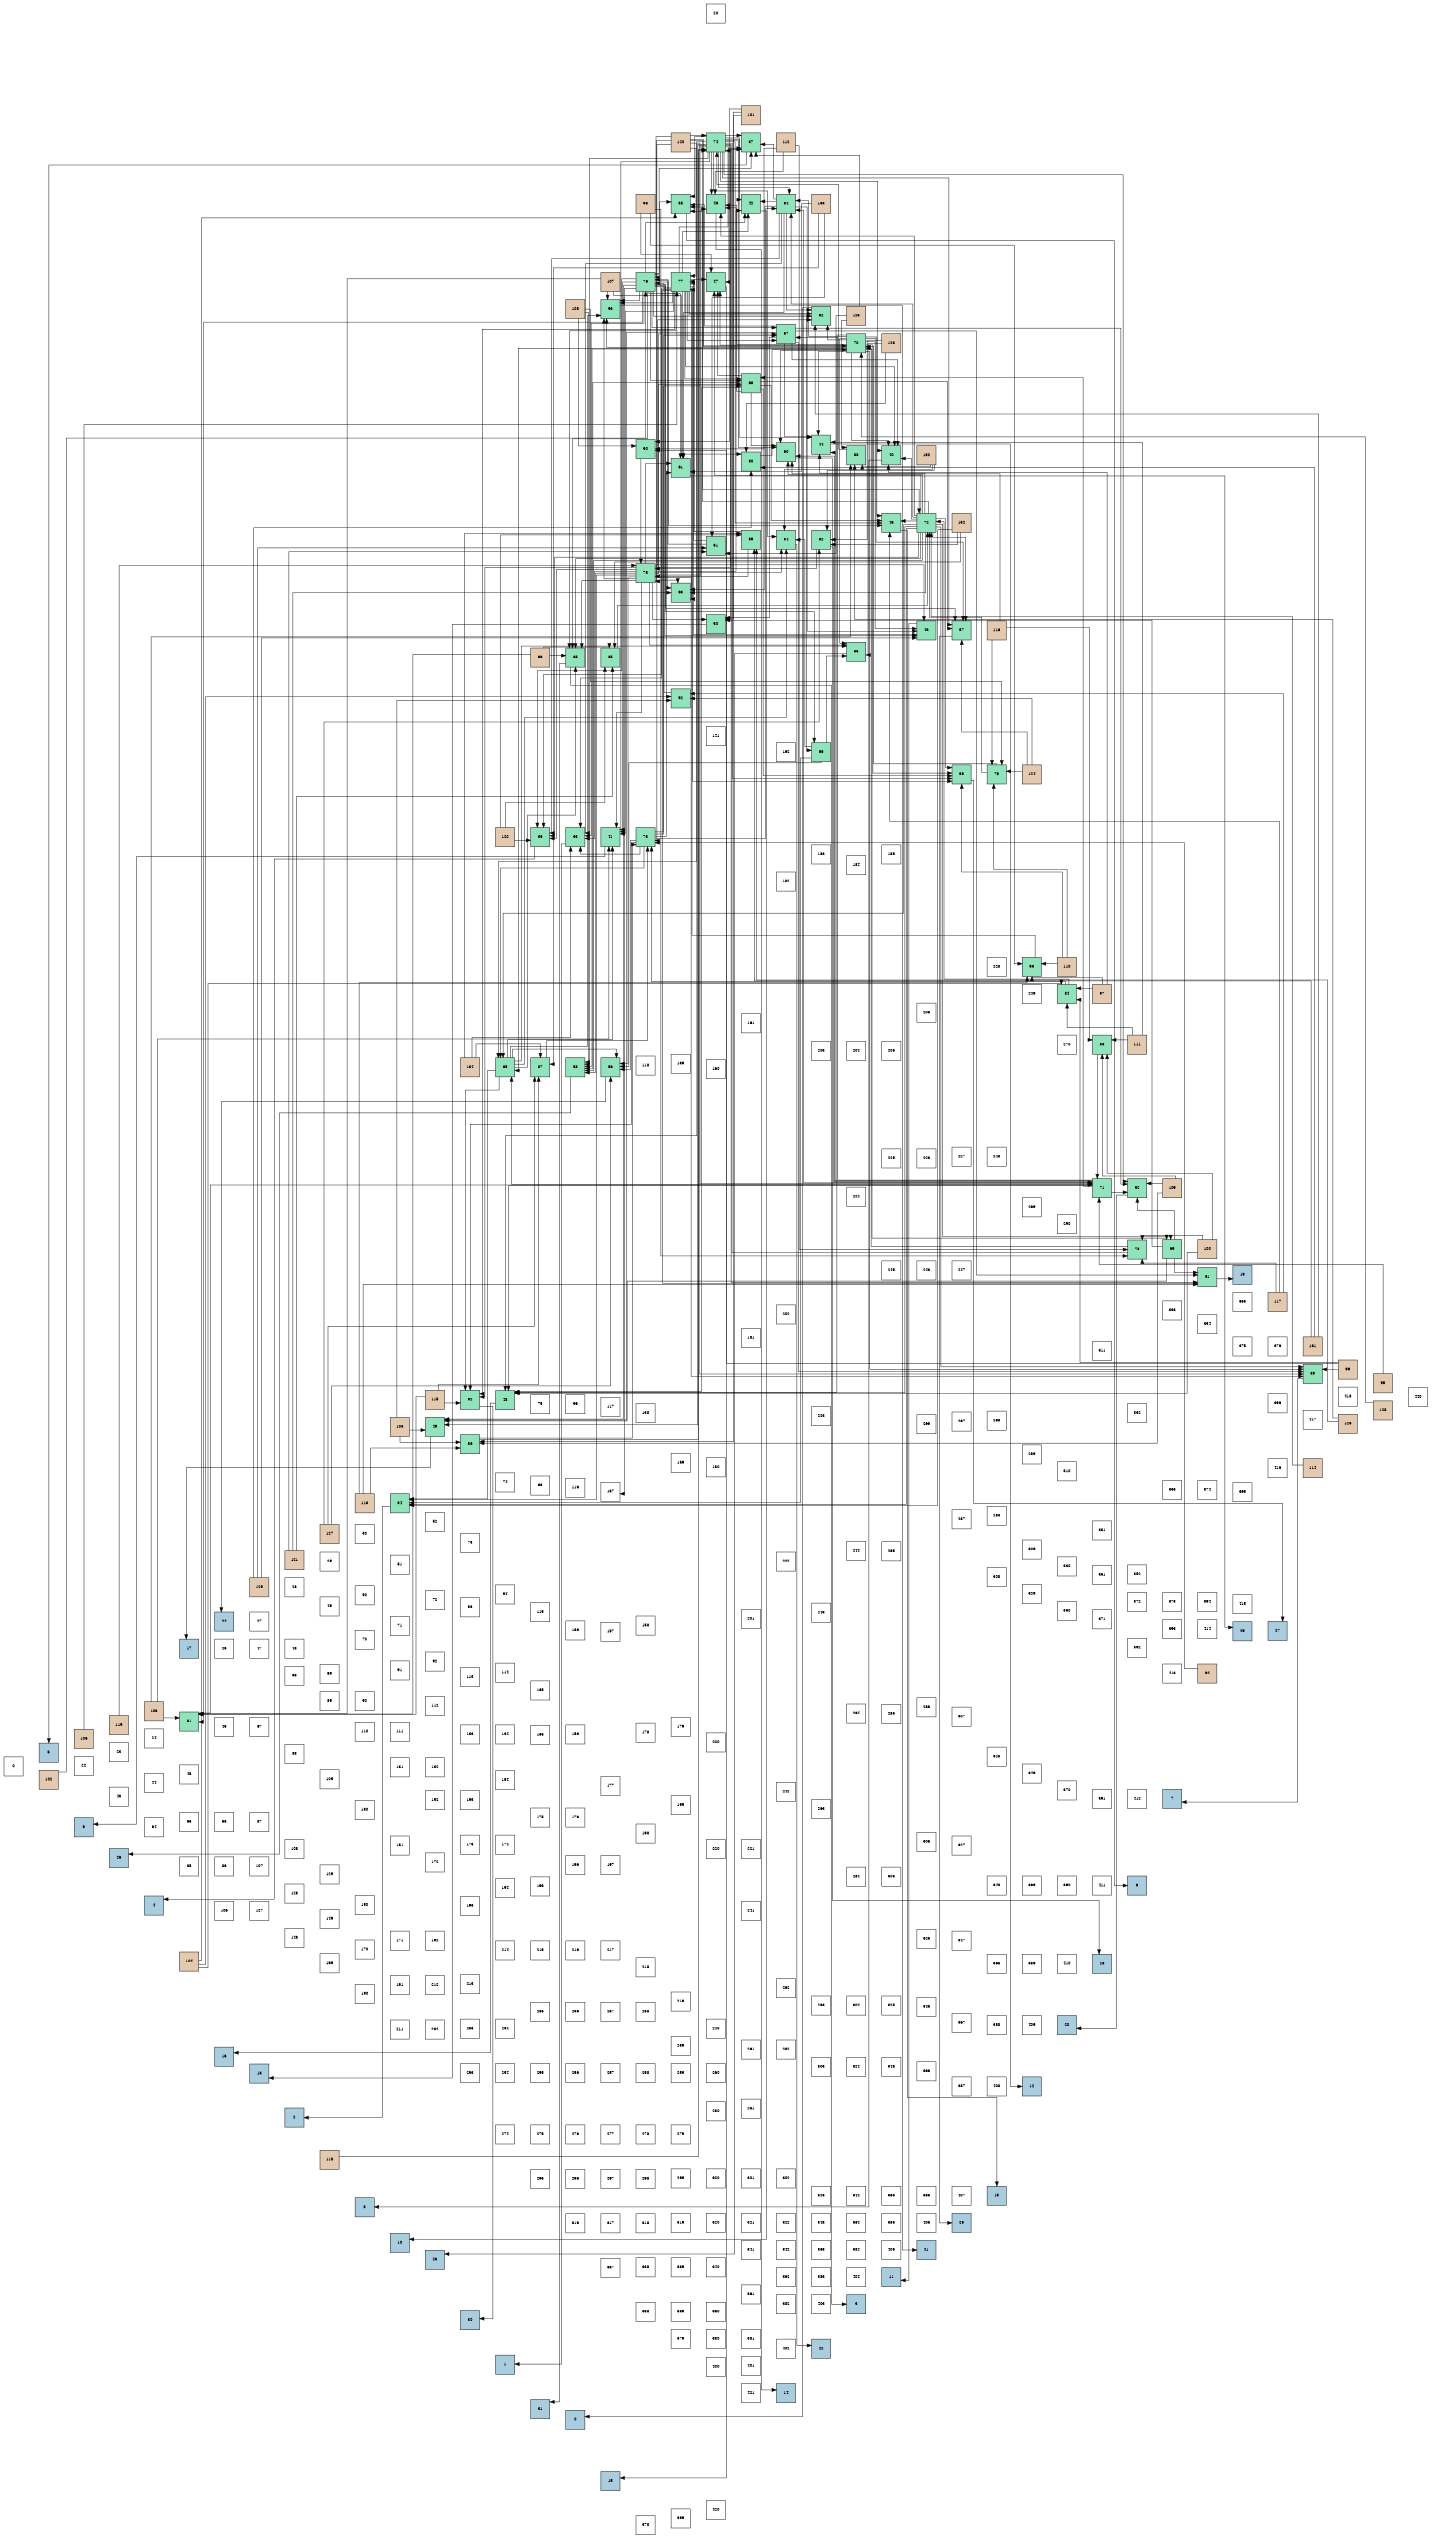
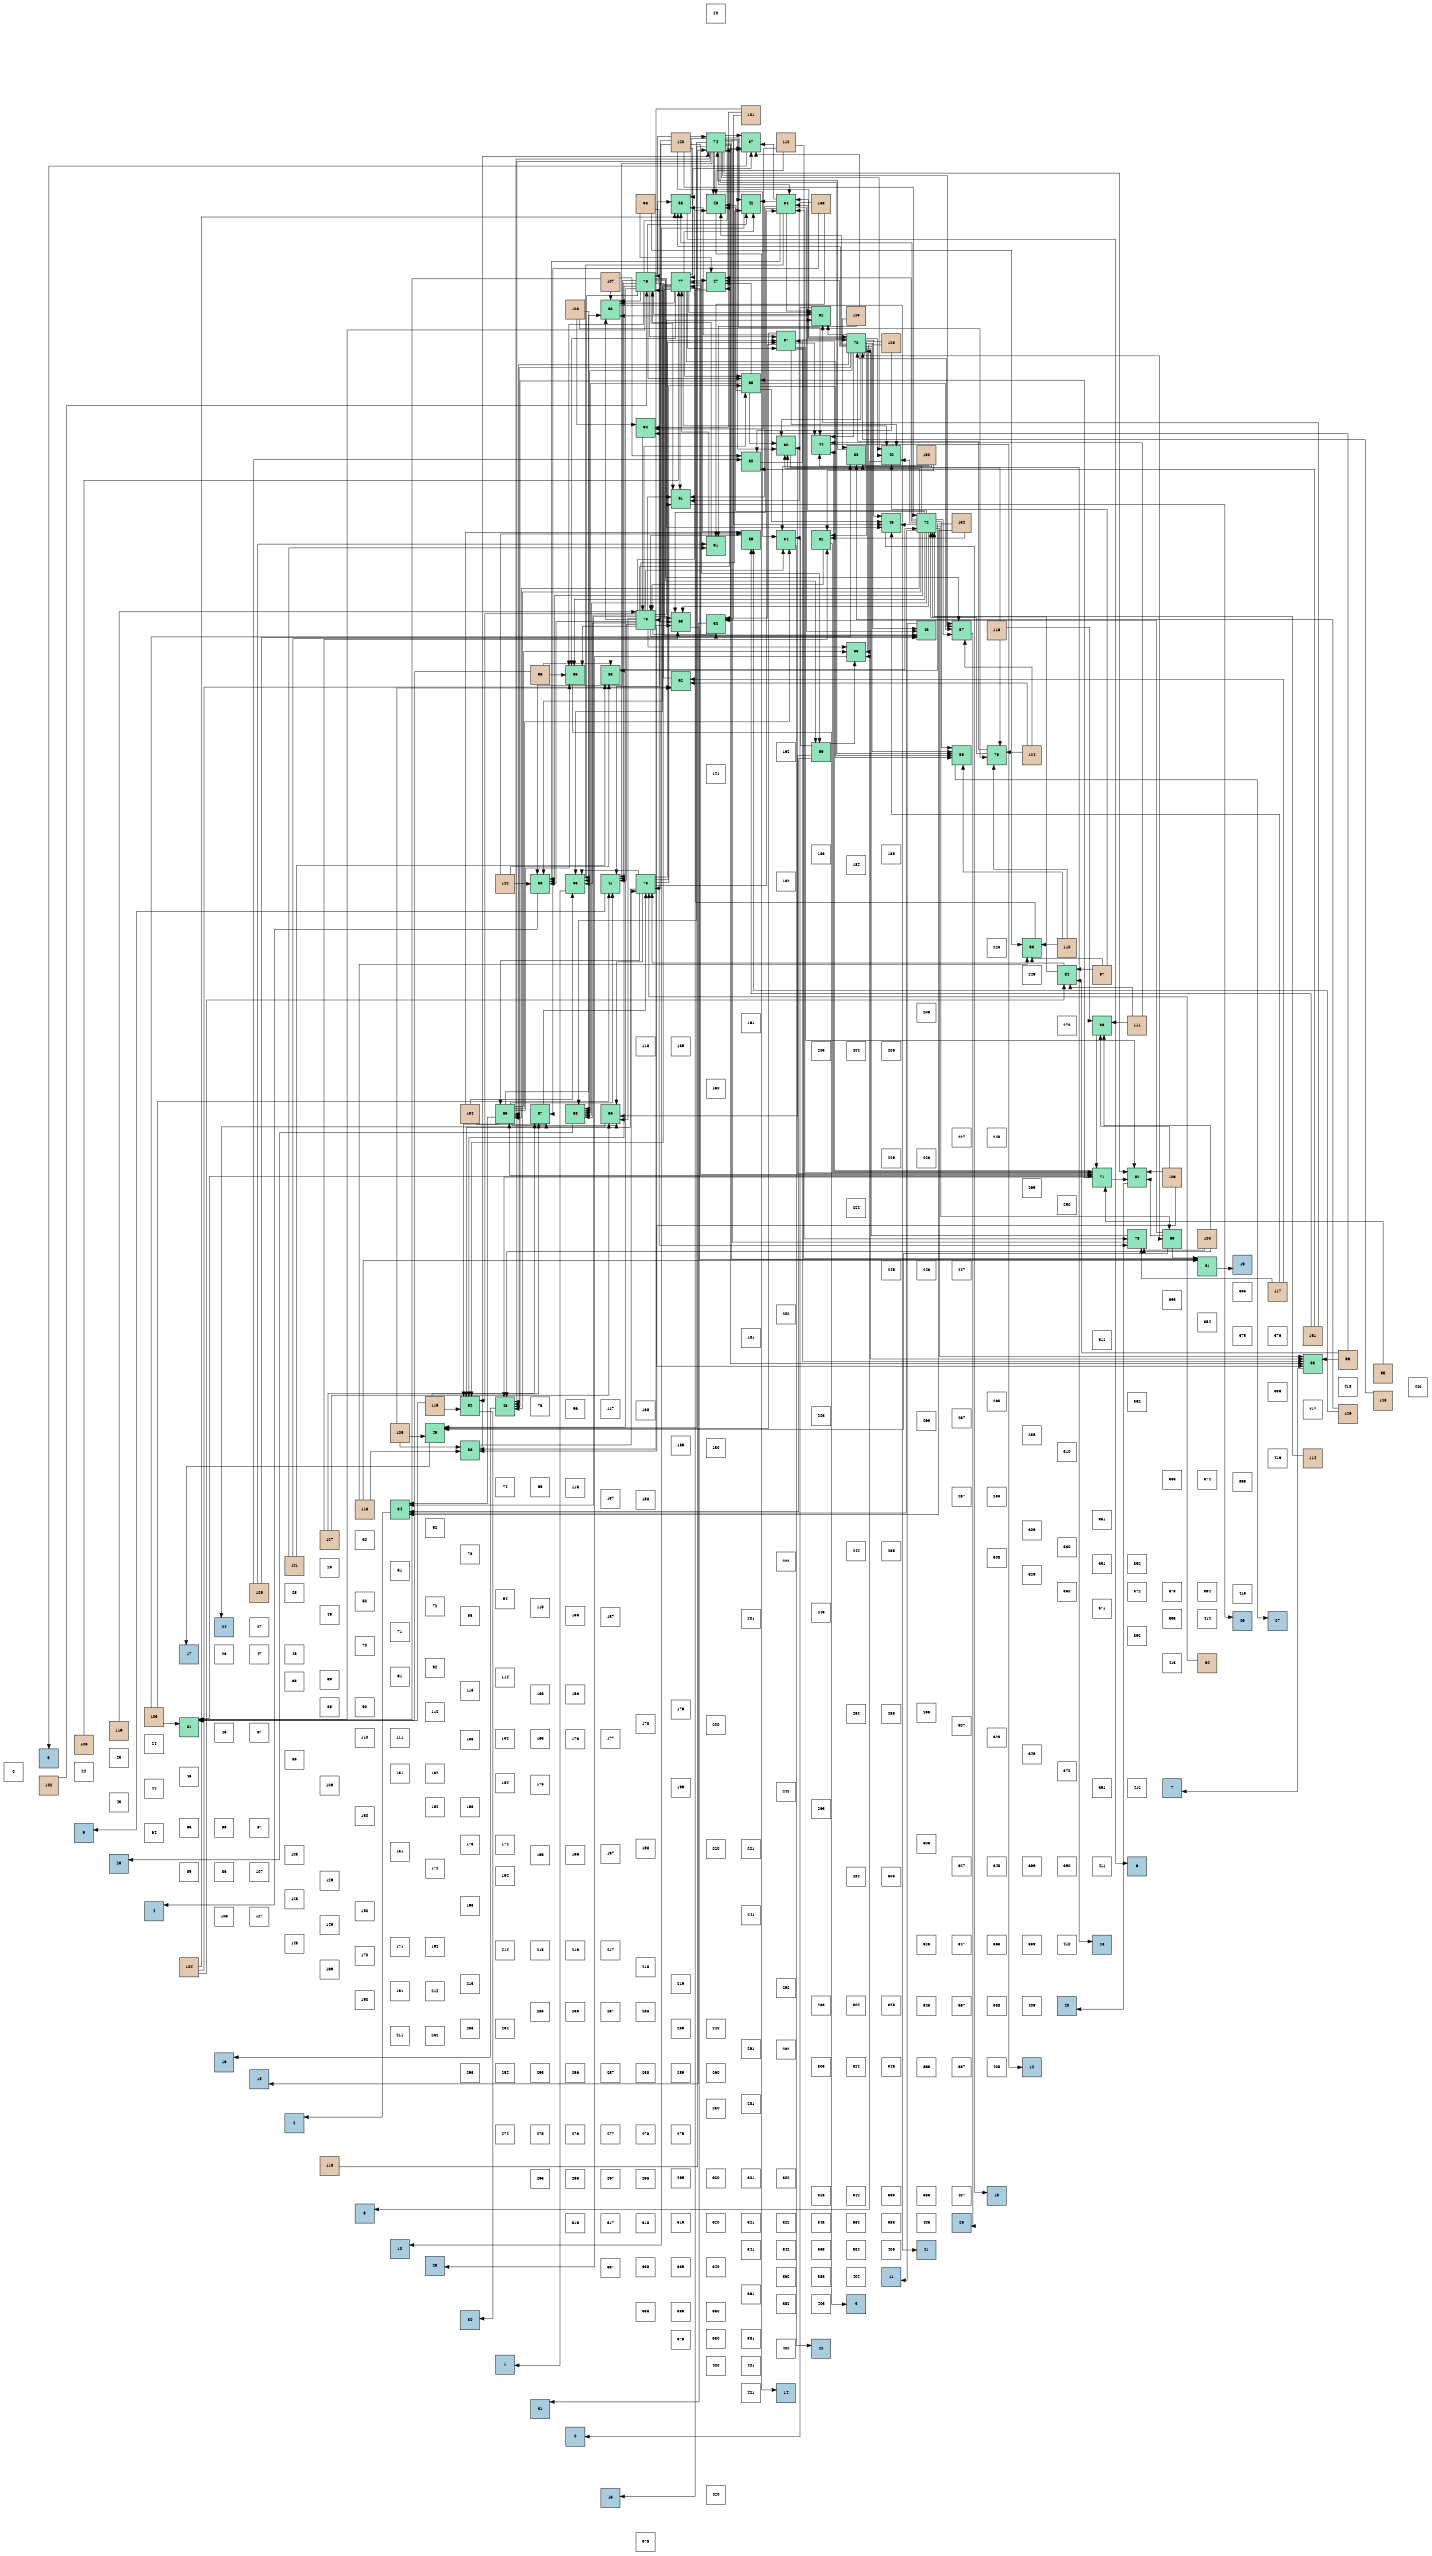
(624, 886) -> (565, 1138)
(560, 1532) -> (699, 1583)
(681, 2518) -> none
